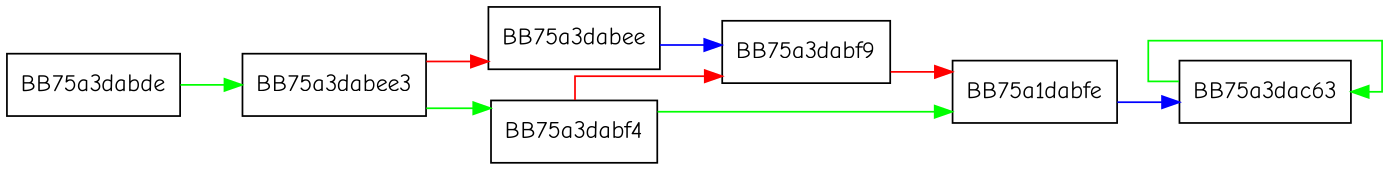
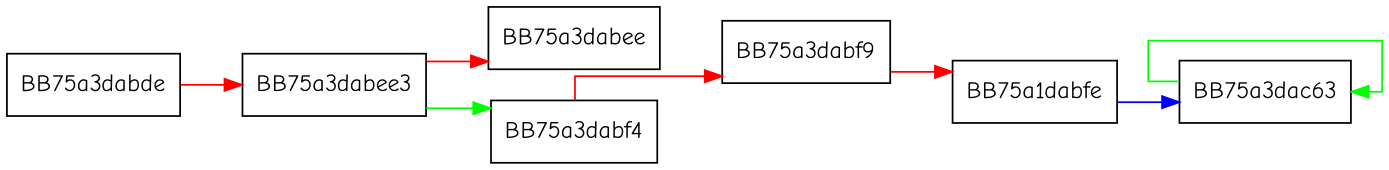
(682, 45) -> none
(202, 85) -> (202, 85)
(796, 112) -> none
